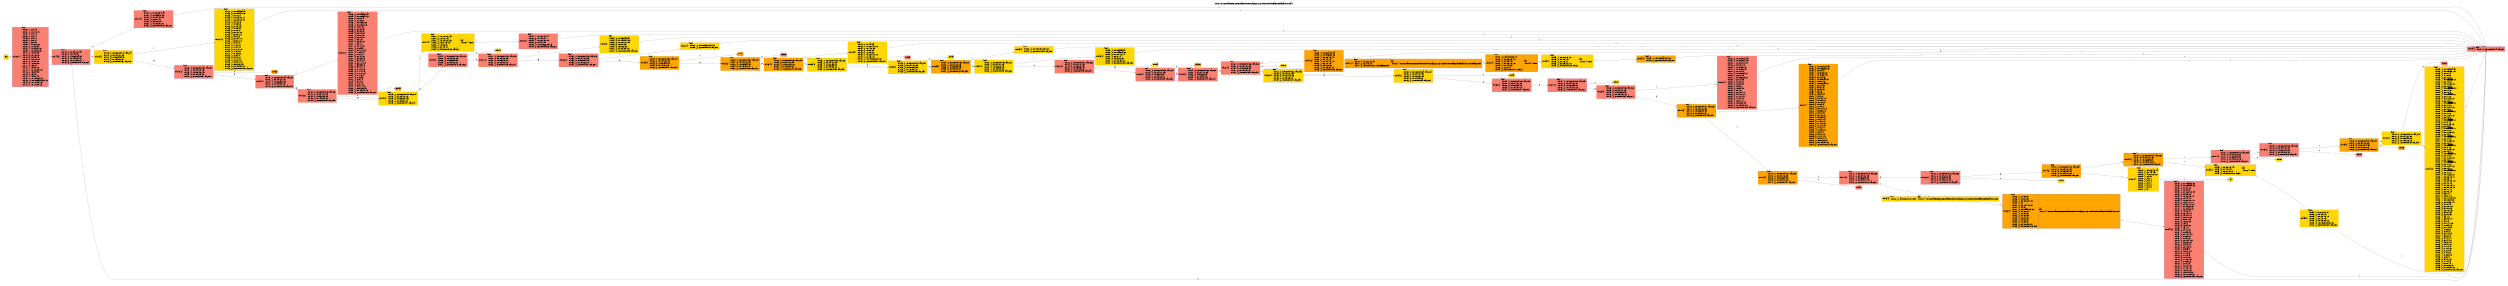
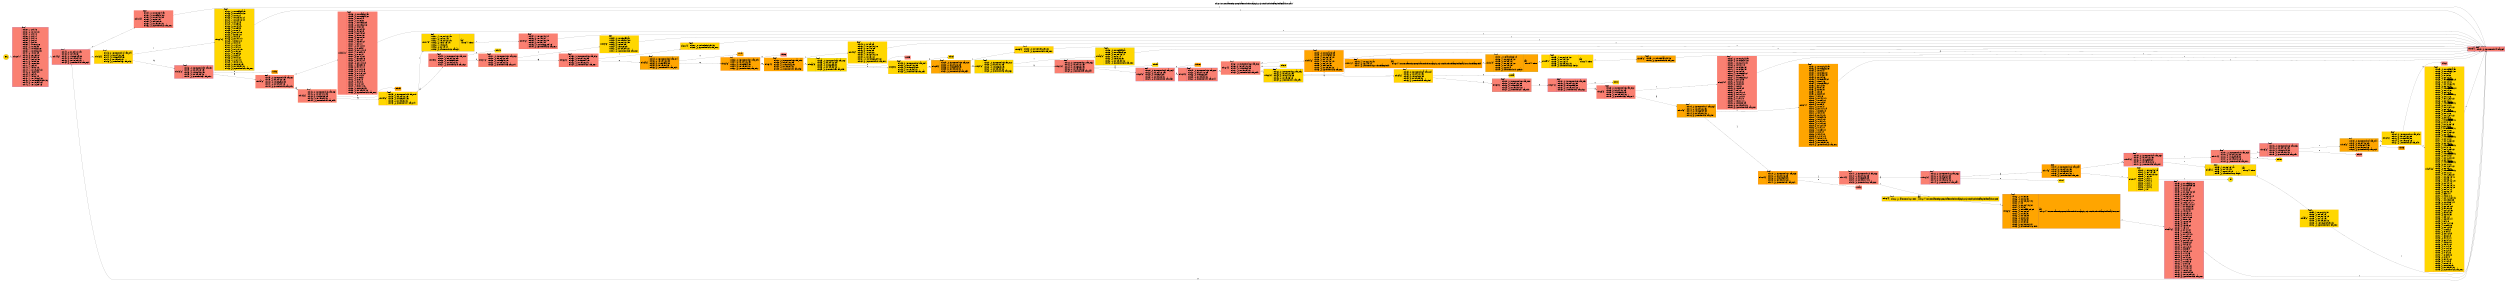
(2143, 160) -> (2143, 160)
